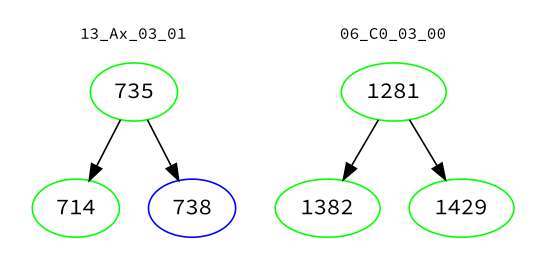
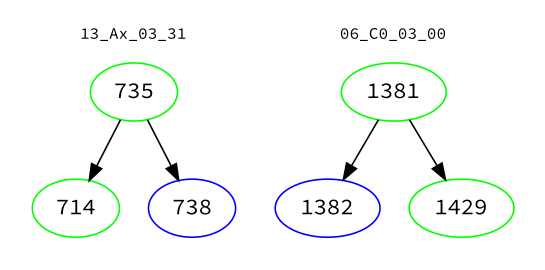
(134, 35) -> (134, 35)
(394, 92) -> (394, 92)
(328, 208) -> (328, 208)
